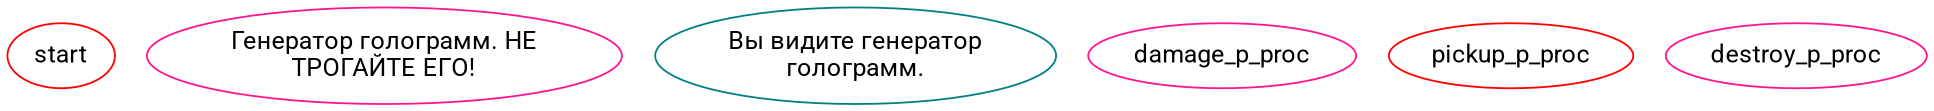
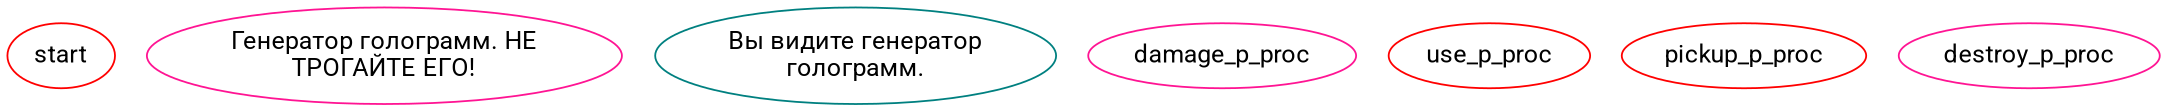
none -> (1489, 56)
